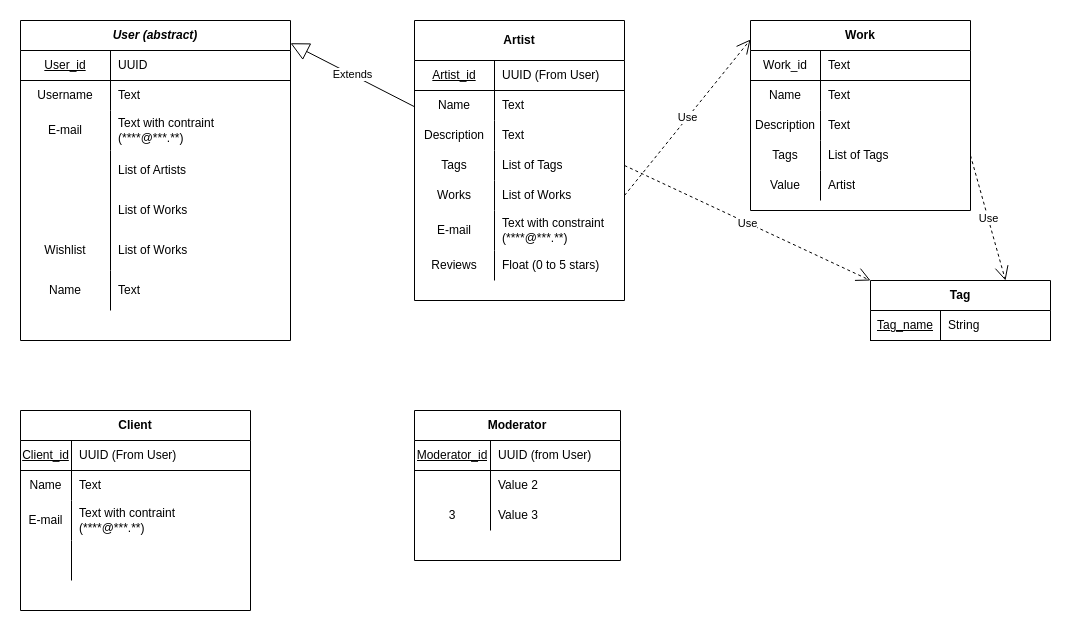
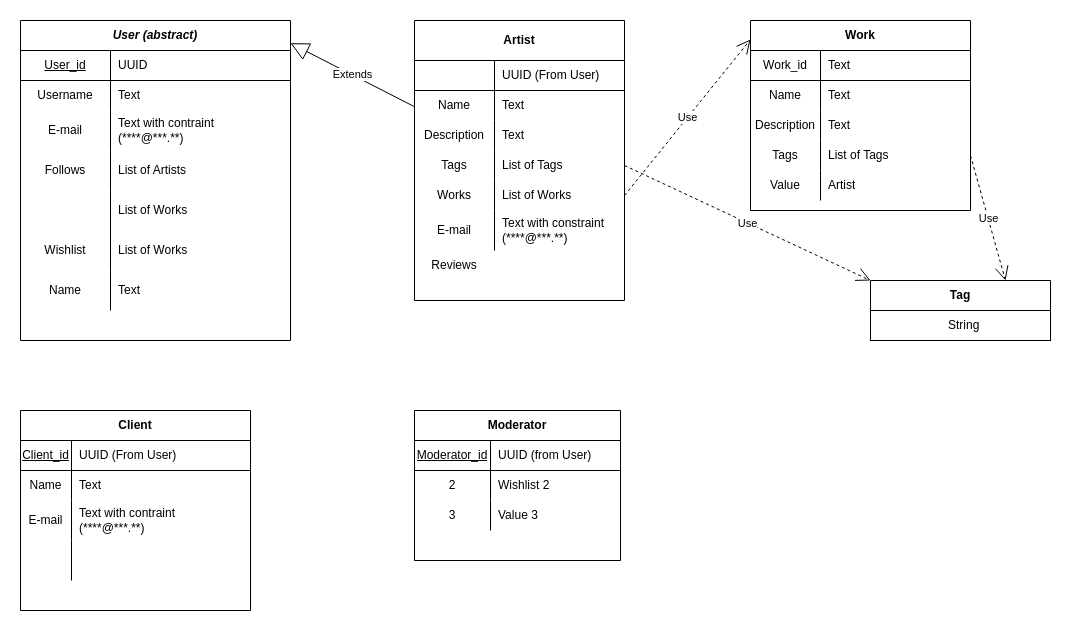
(455, 76) -> none
none -> (66, 171)
(560, 266) -> none
(906, 326) -> none
none -> (453, 486)
(519, 486) -> (526, 486)
